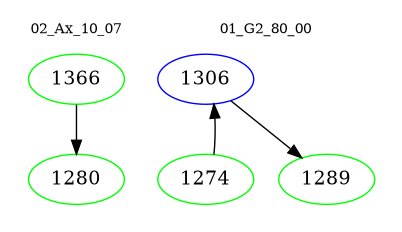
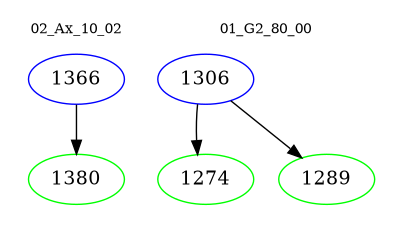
(76, 30) -> (76, 30)
(76, 79) -> (76, 79)
(215, 137) -> (196, 122)
(76, 179) -> (76, 179)
